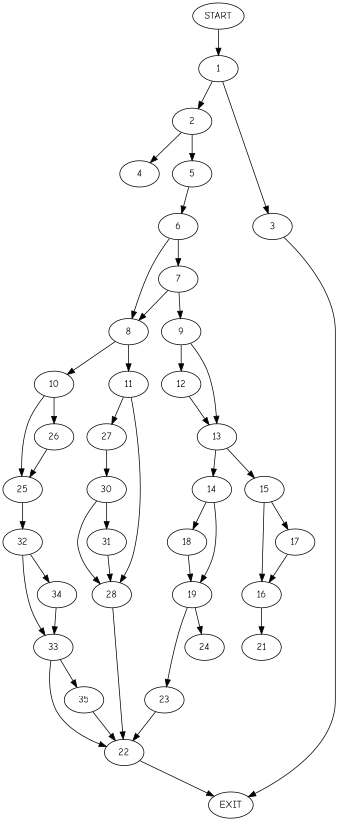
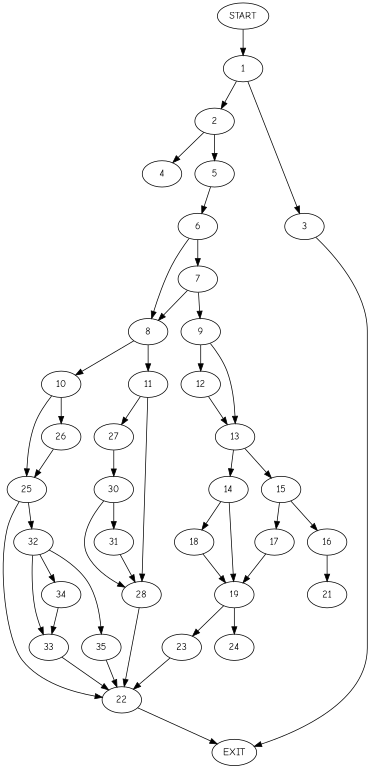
(280, 565) -> (257, 565)
none -> (8, 622)
(67, 670) -> (87, 580)
